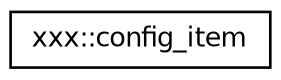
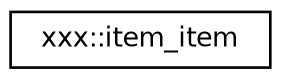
(140, 40) -> (140, 40)
